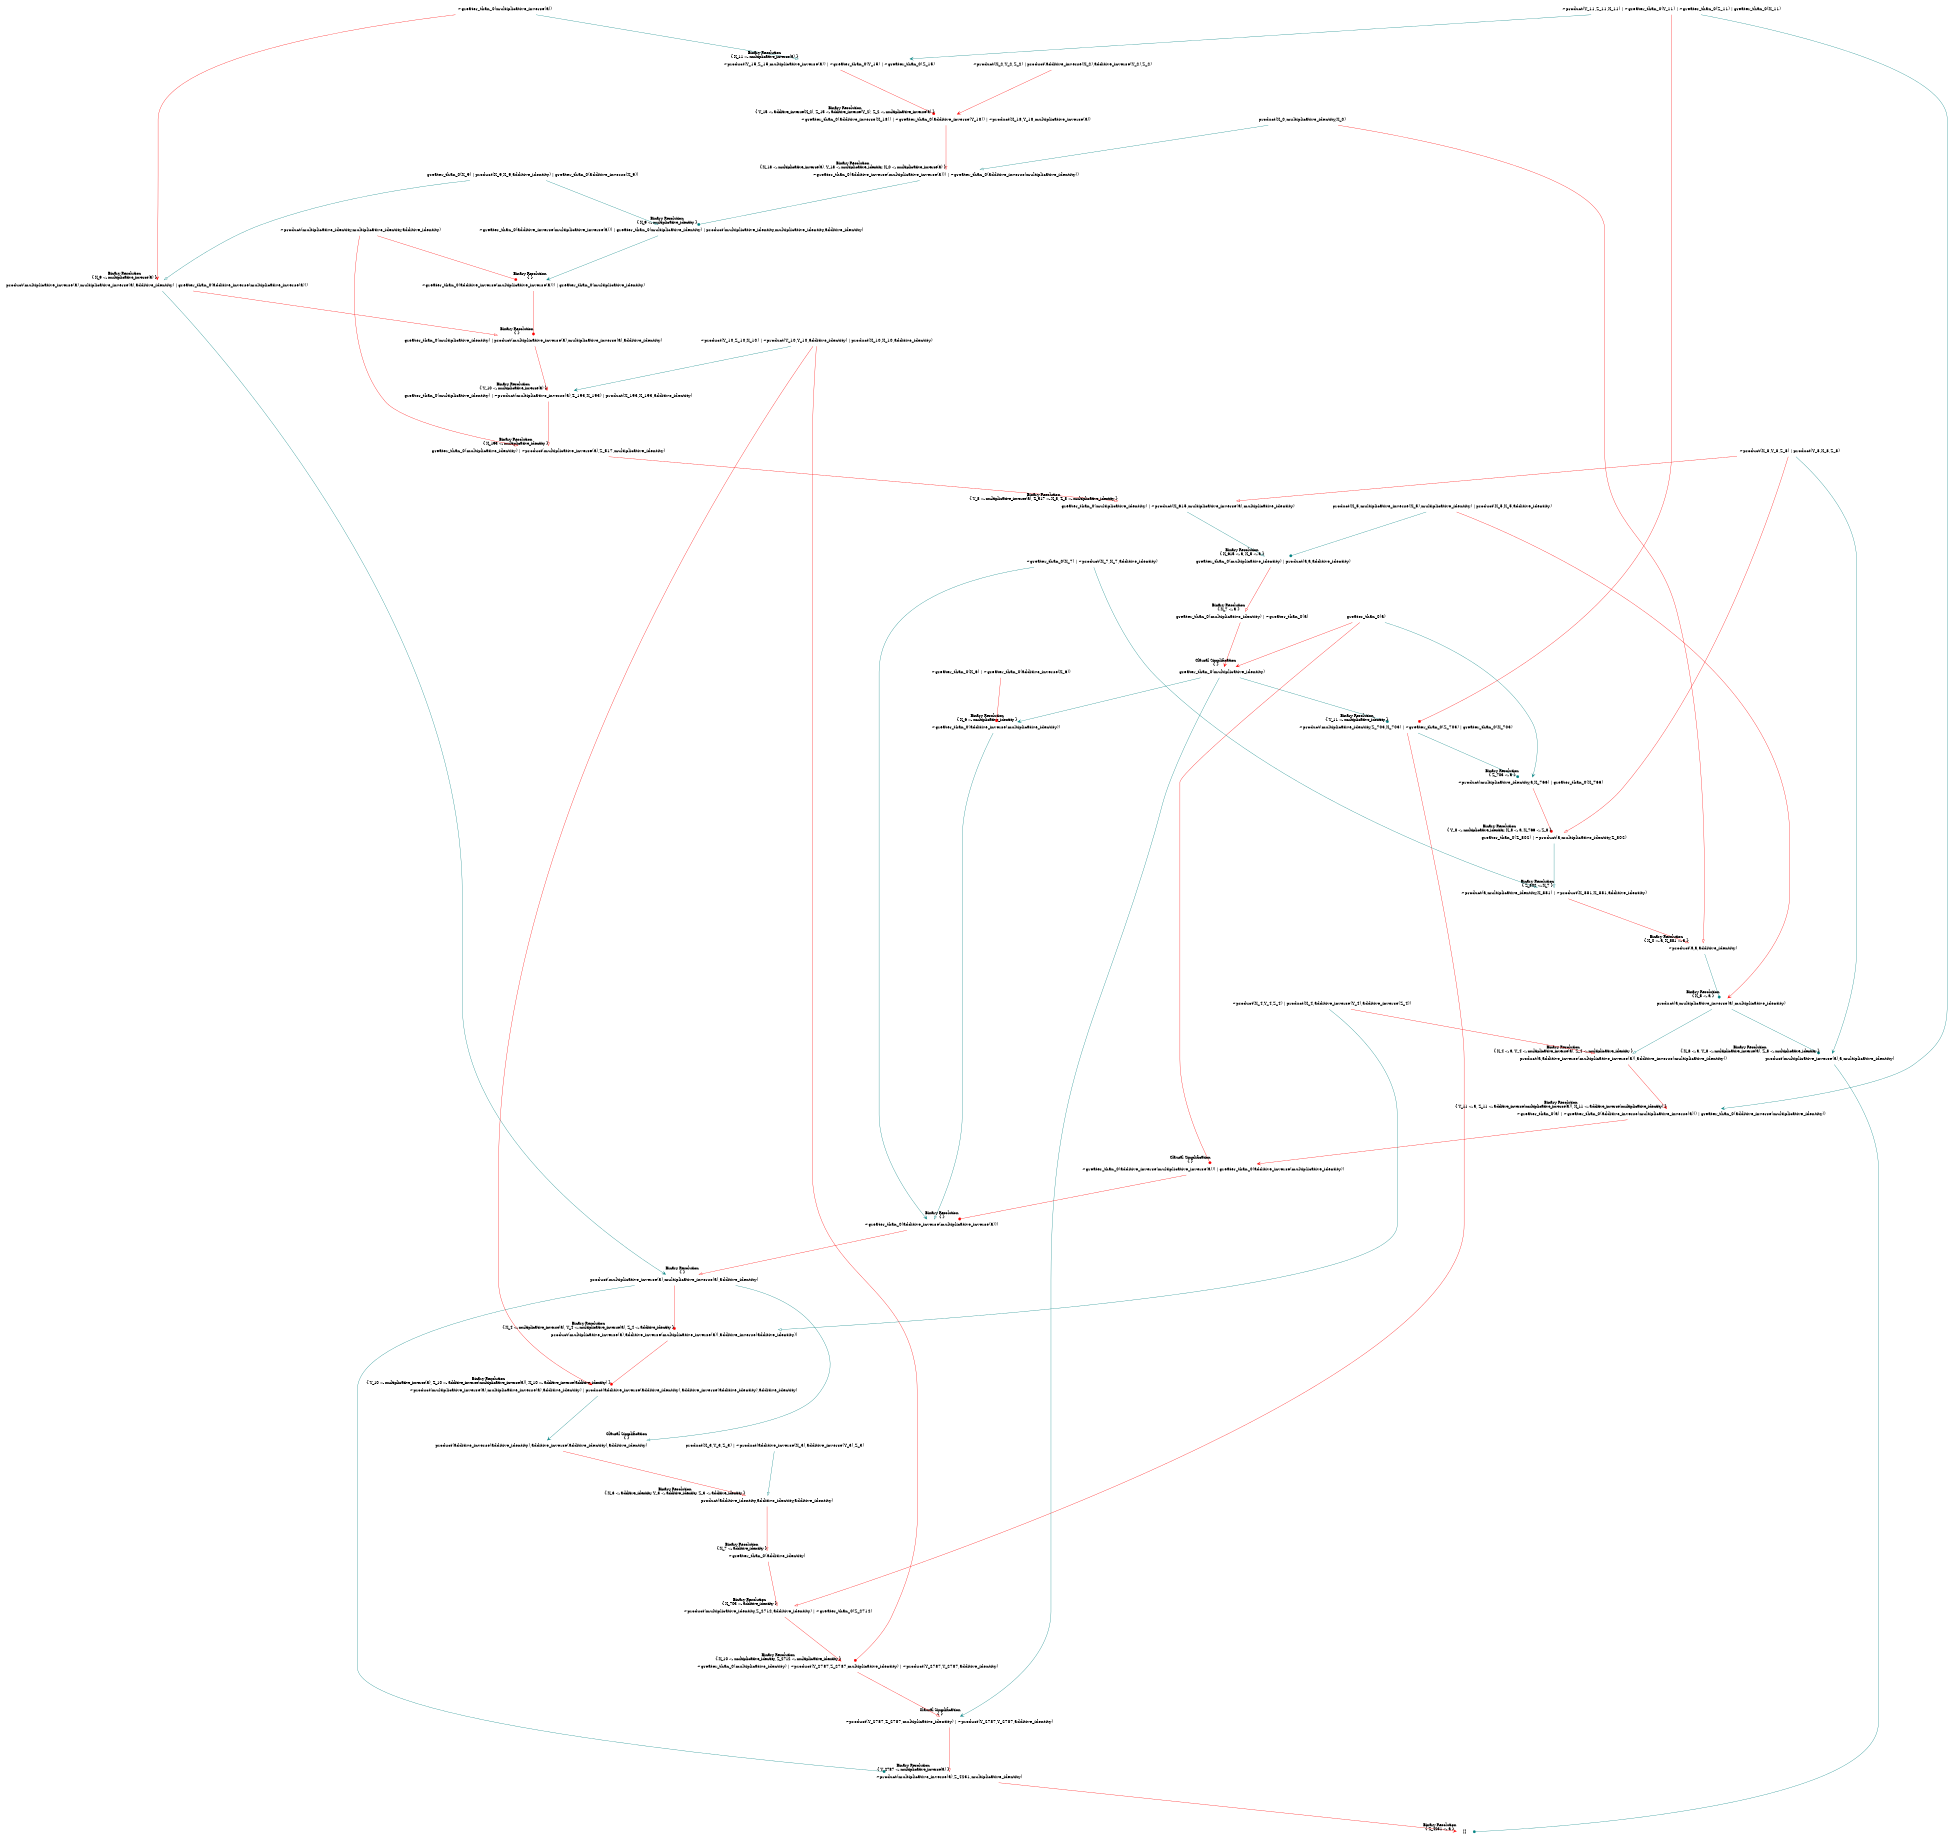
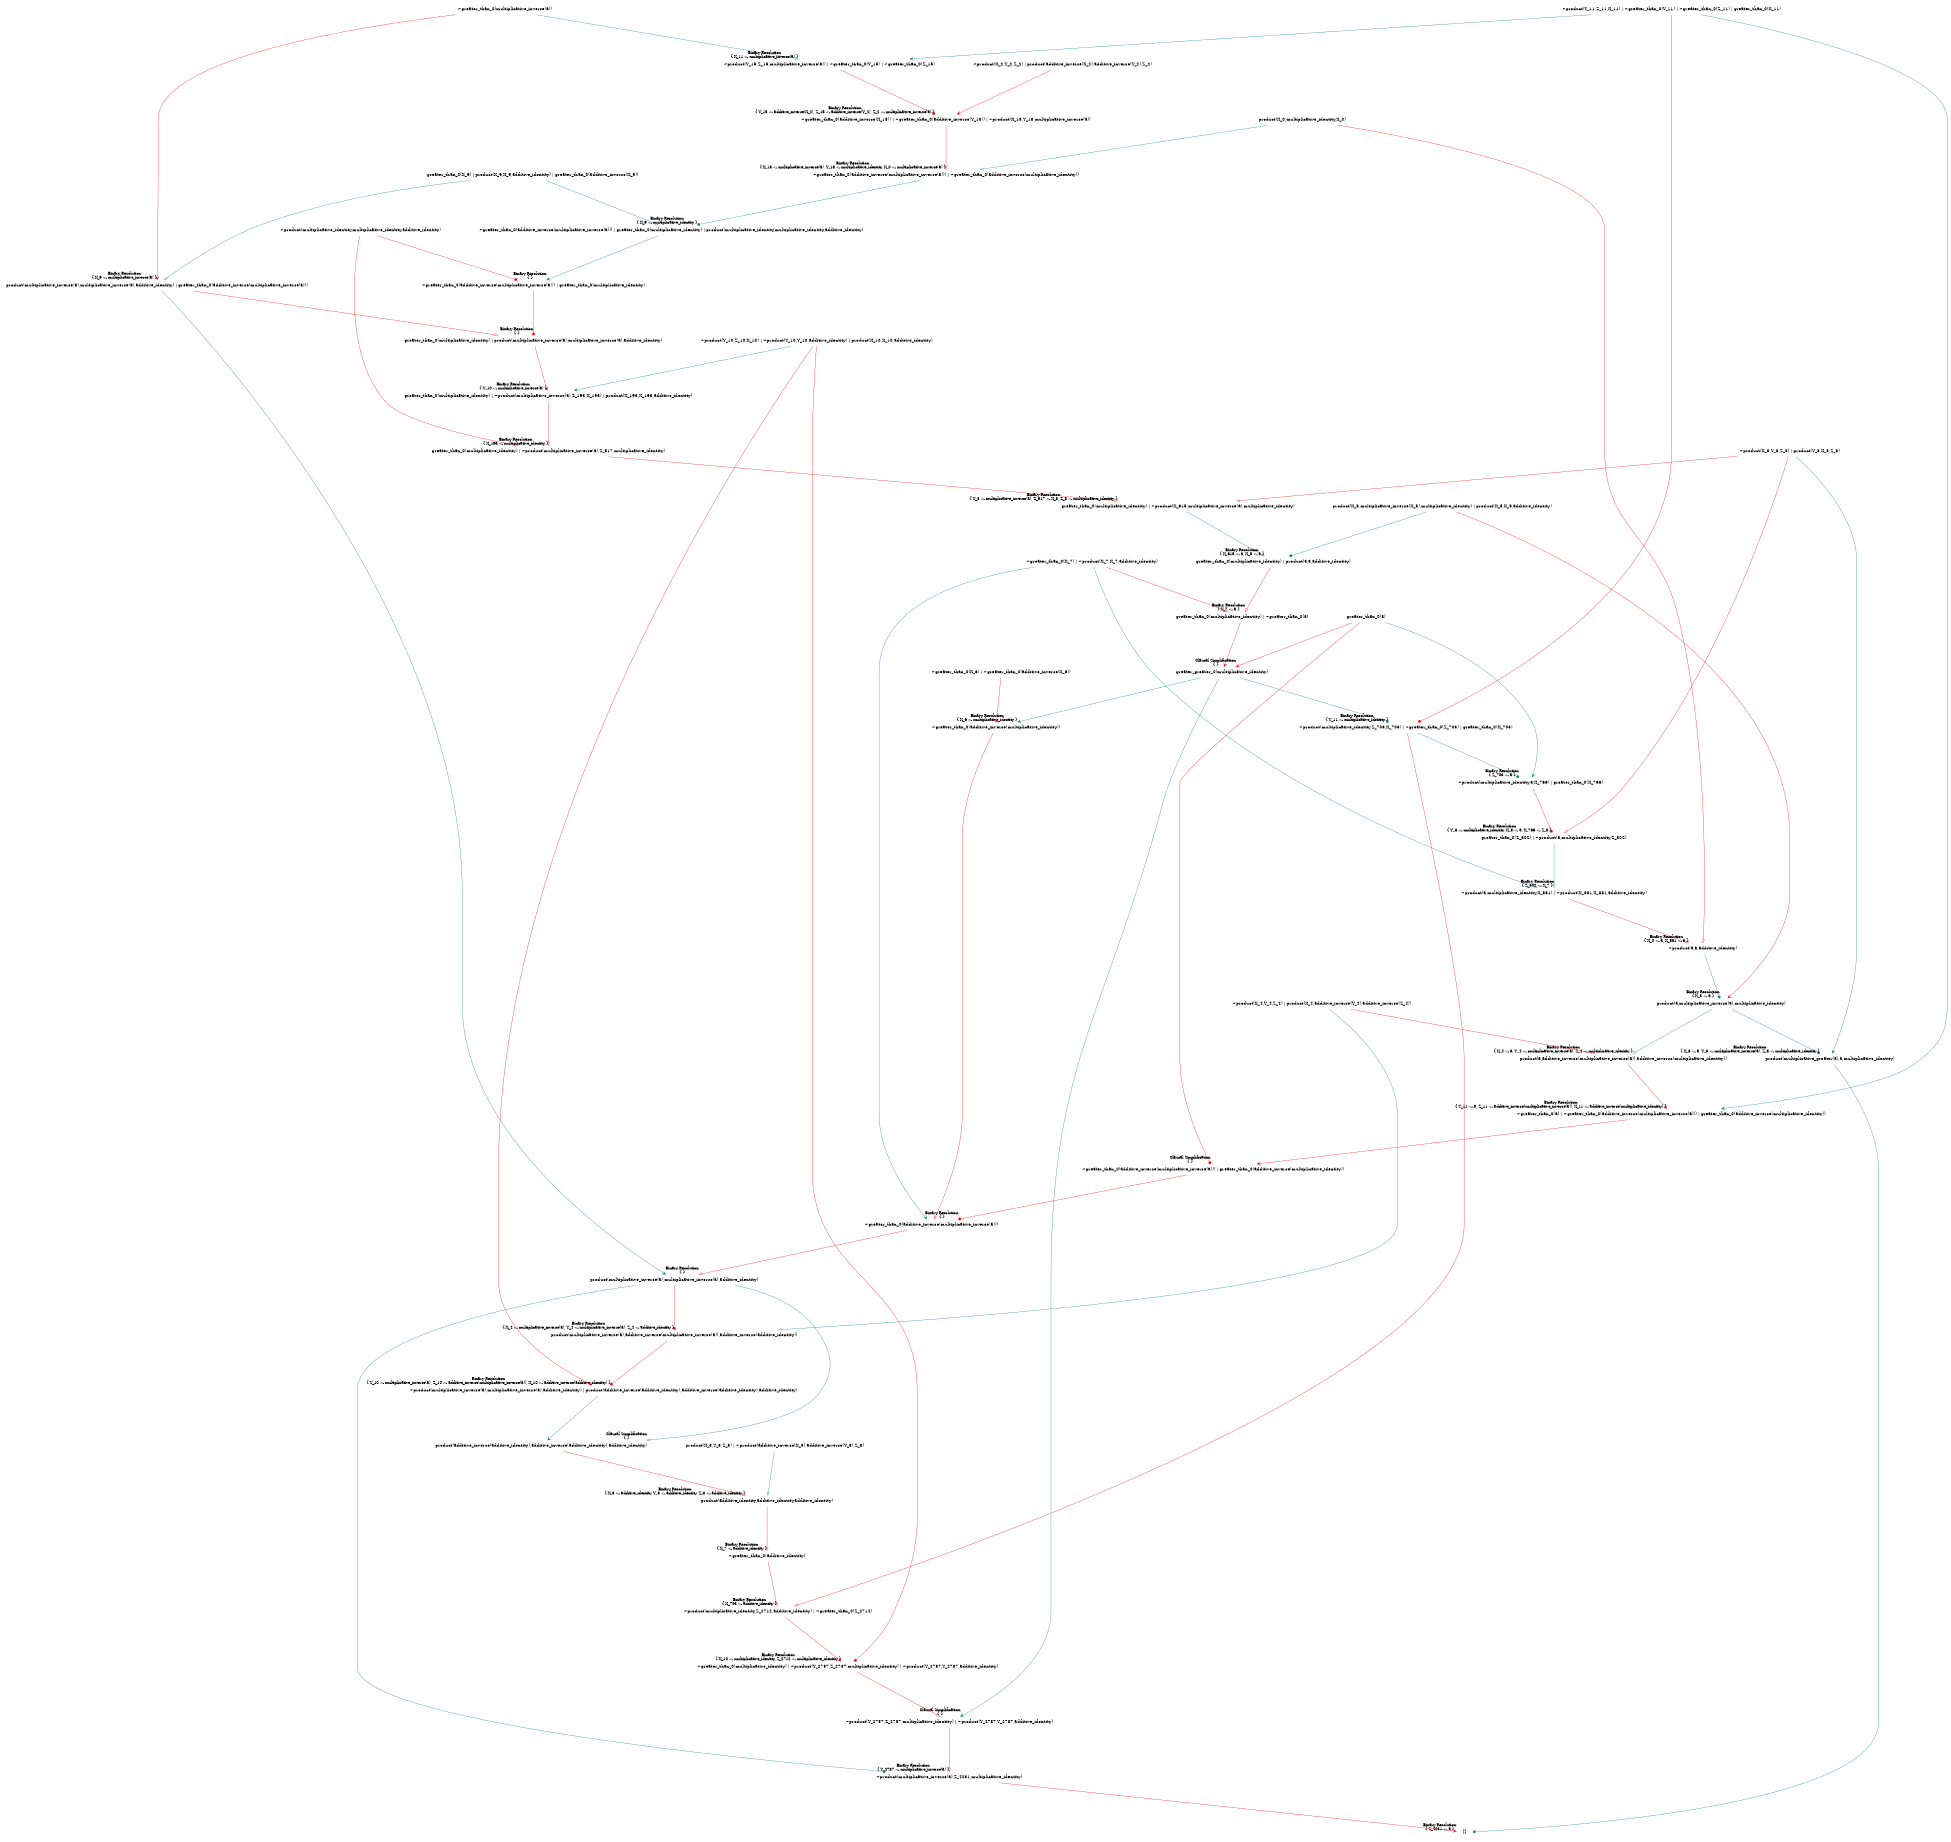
none -> (1166, 589)
(1222, 672) -> (1222, 672)
(962, 974) -> (962, 974)
(1830, 1059) -> (1830, 1059)
